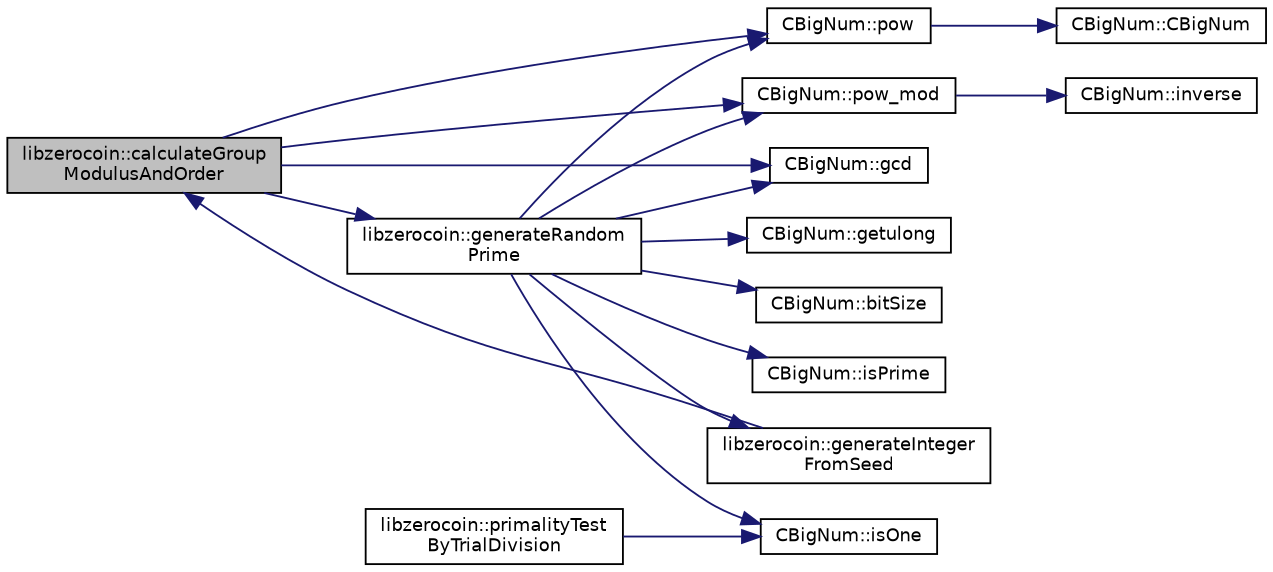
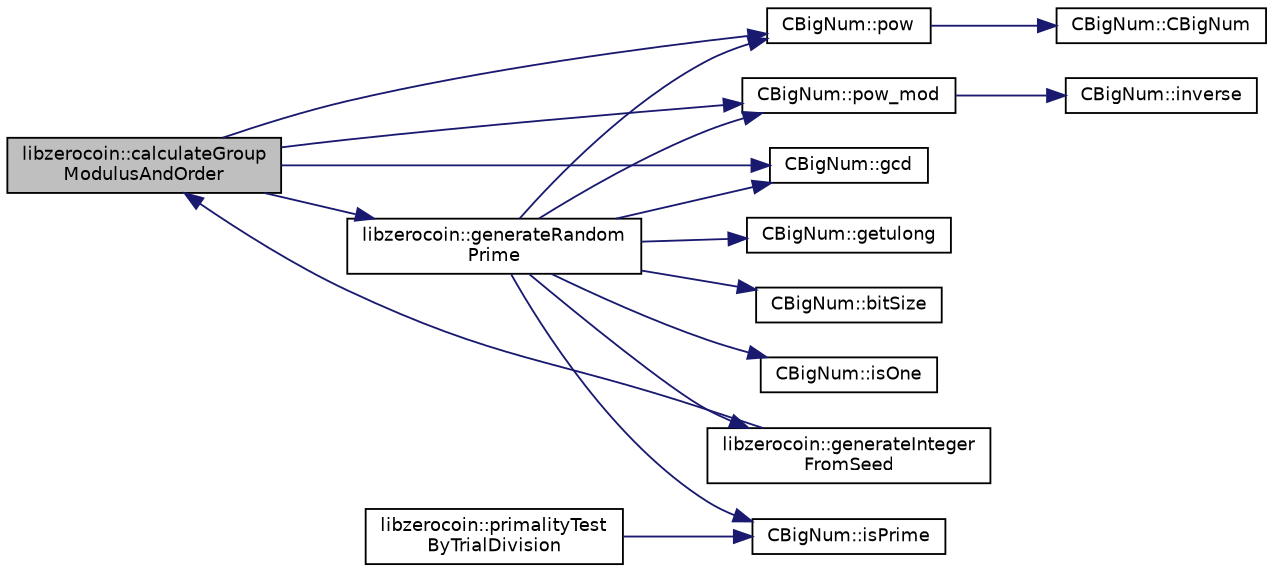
(683, 537) -> (678, 537)
